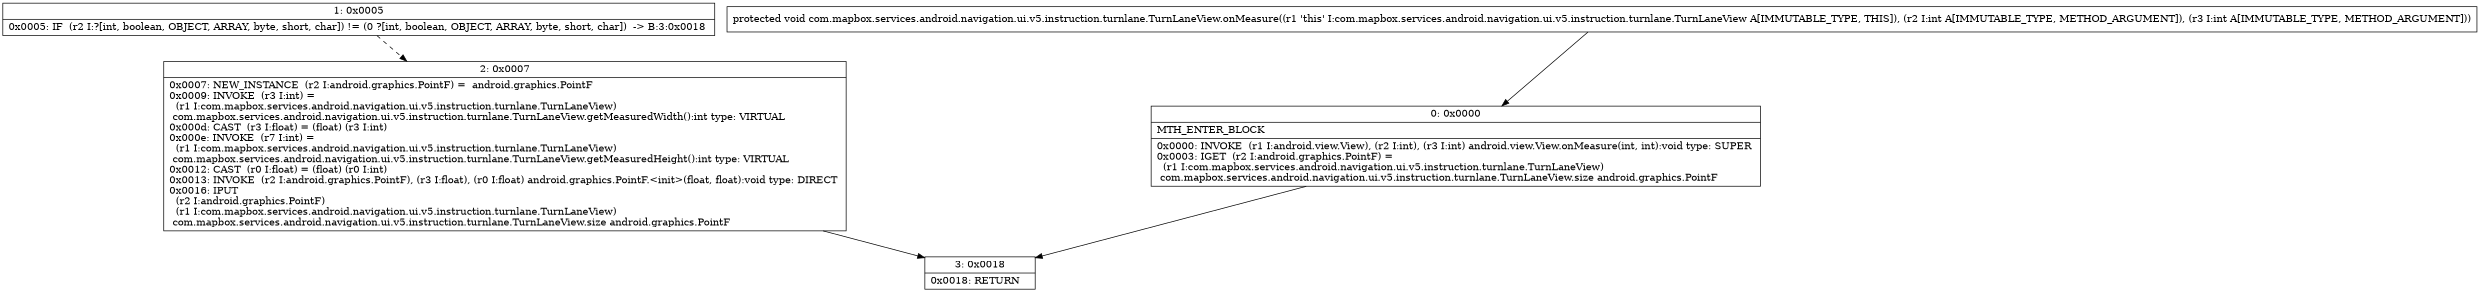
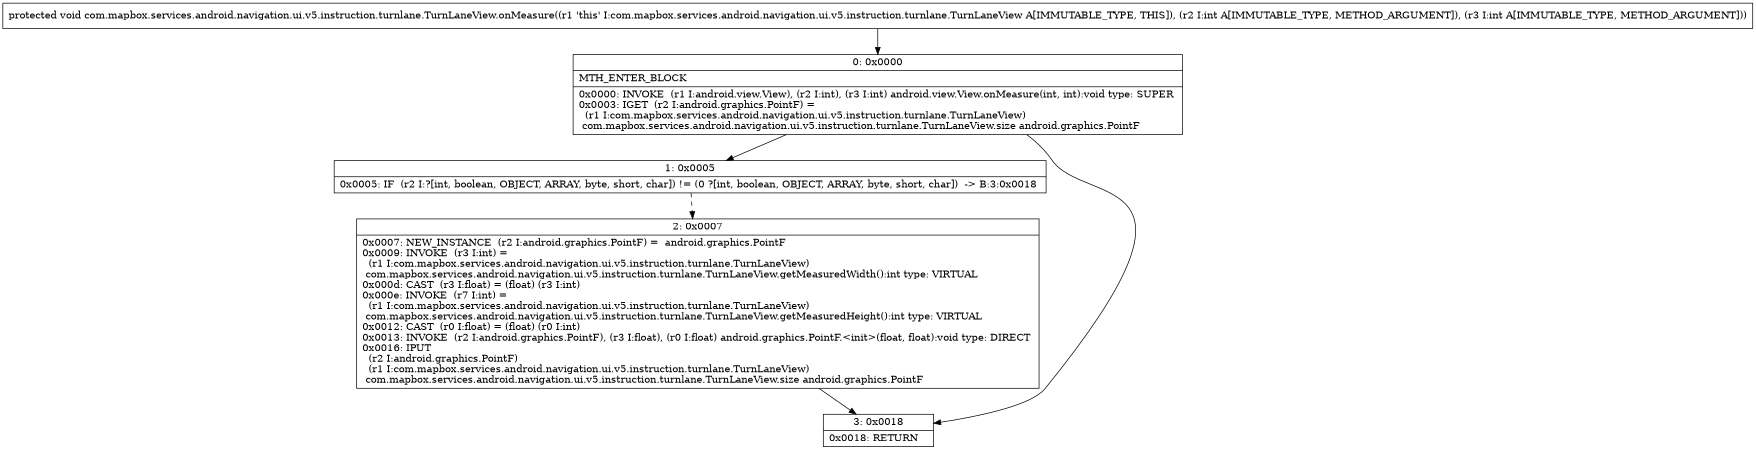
none -> (759, 146)
